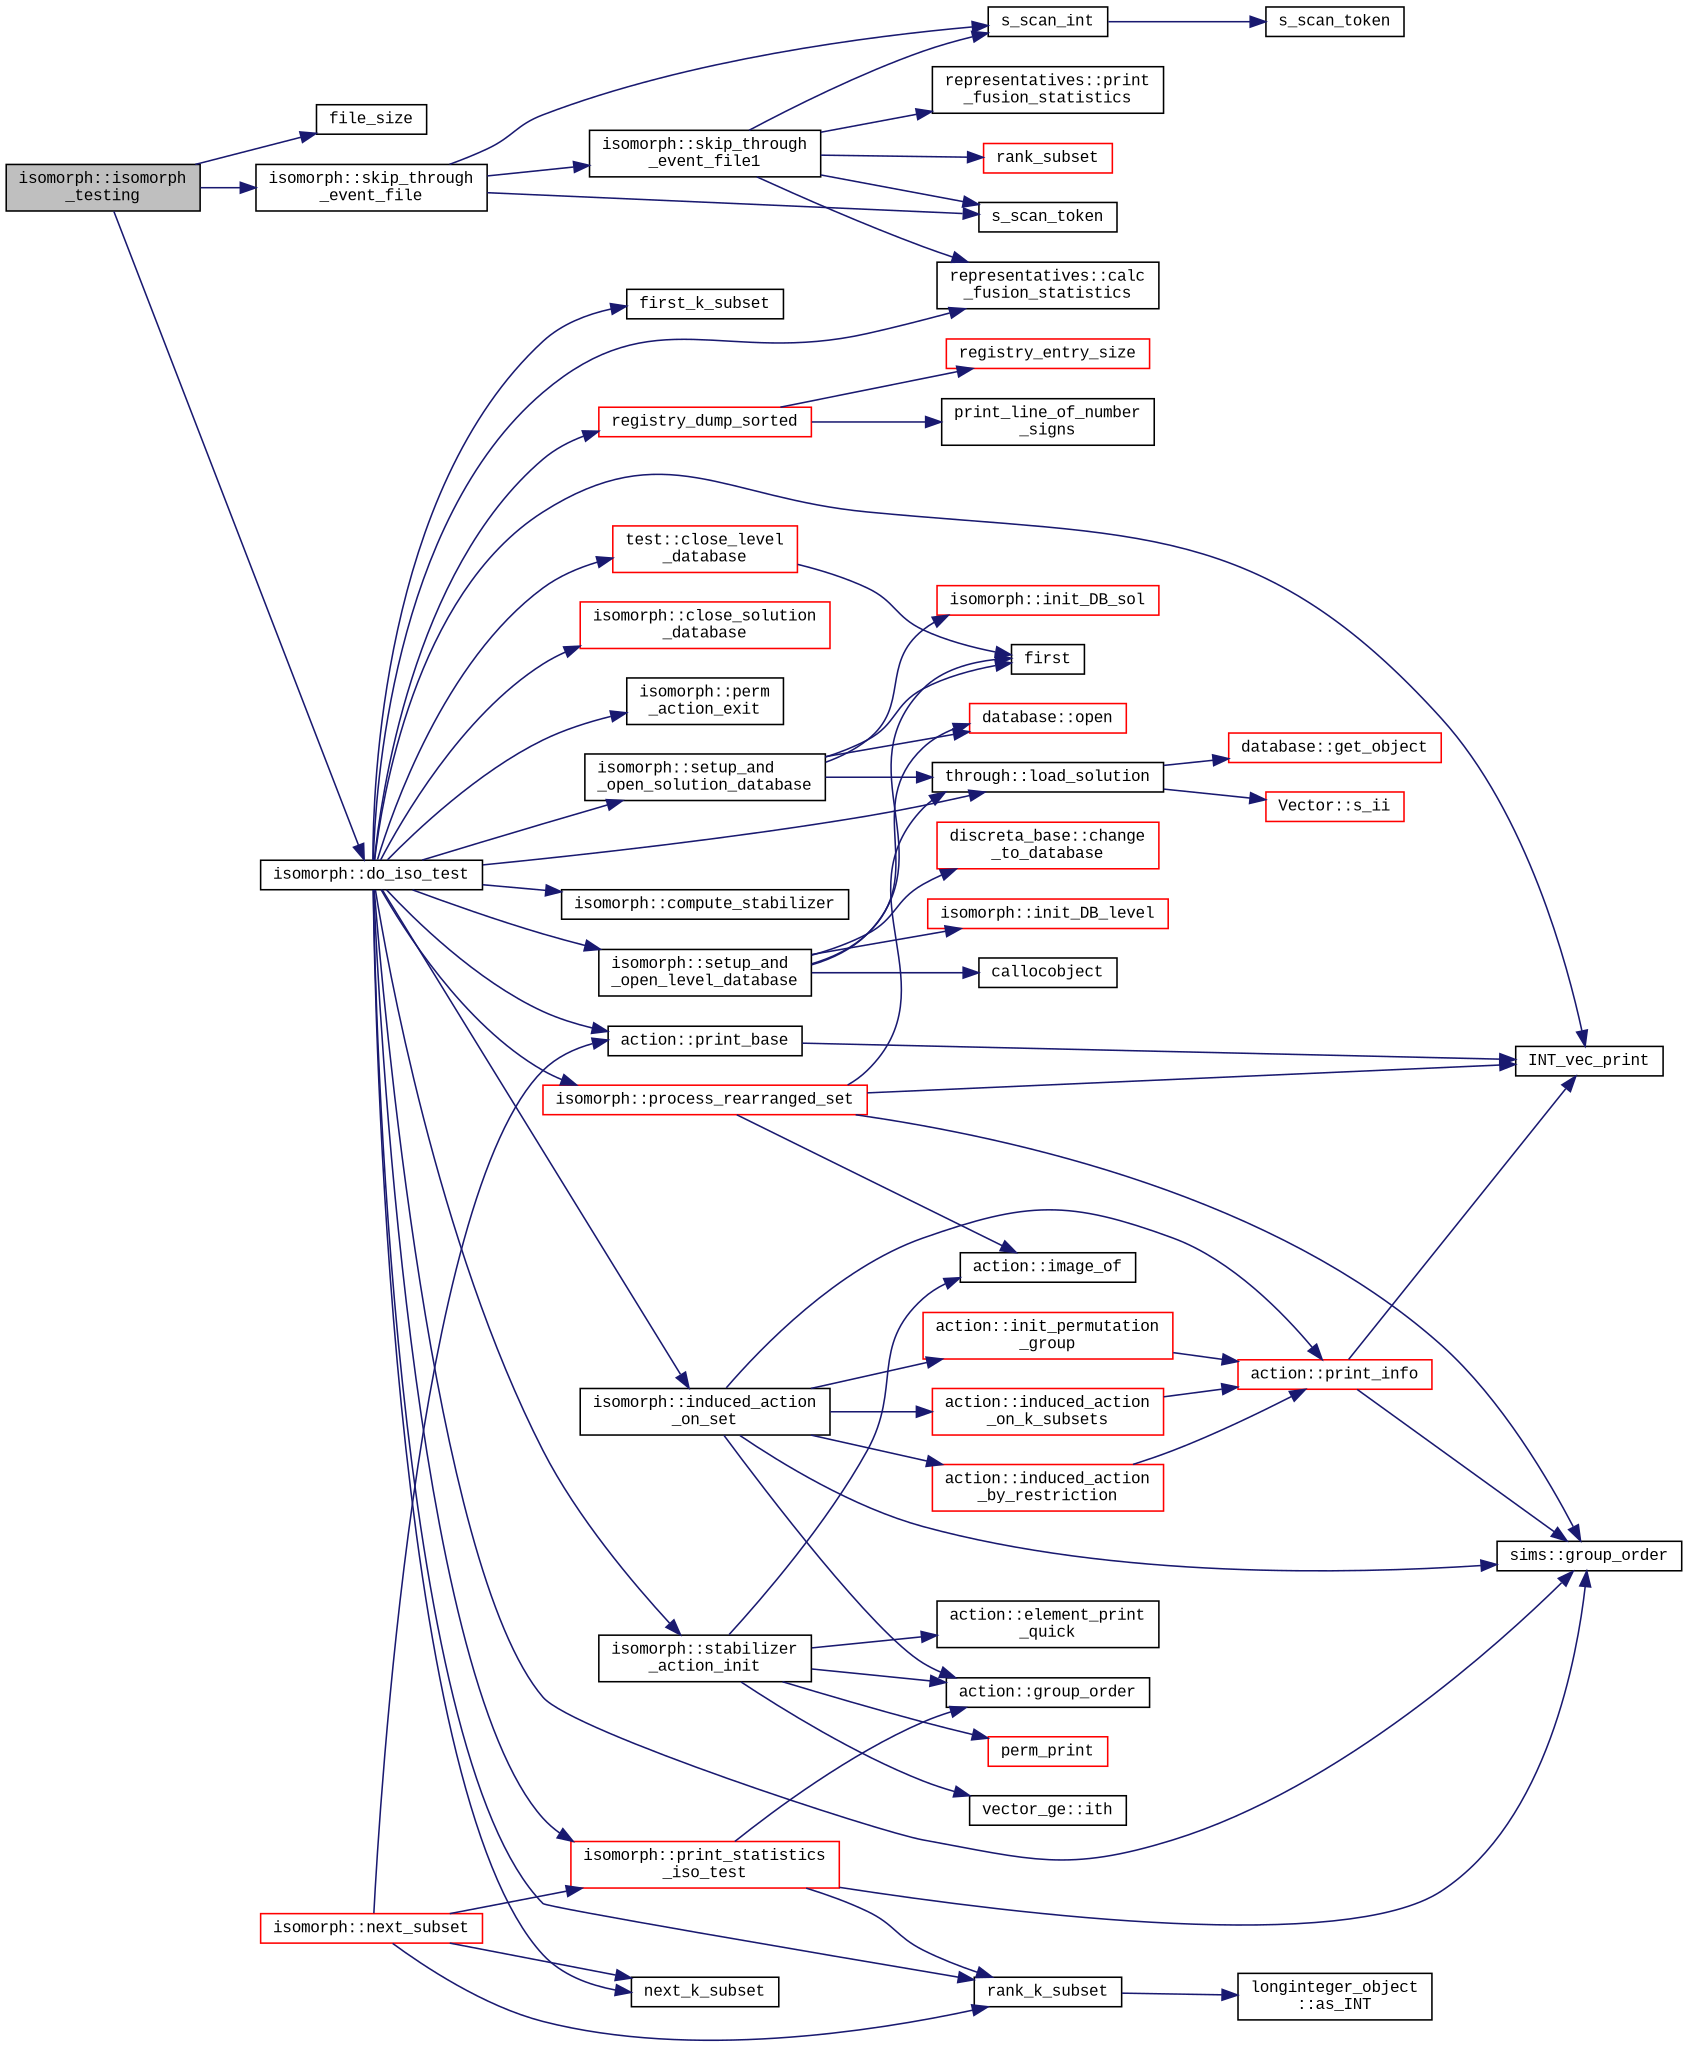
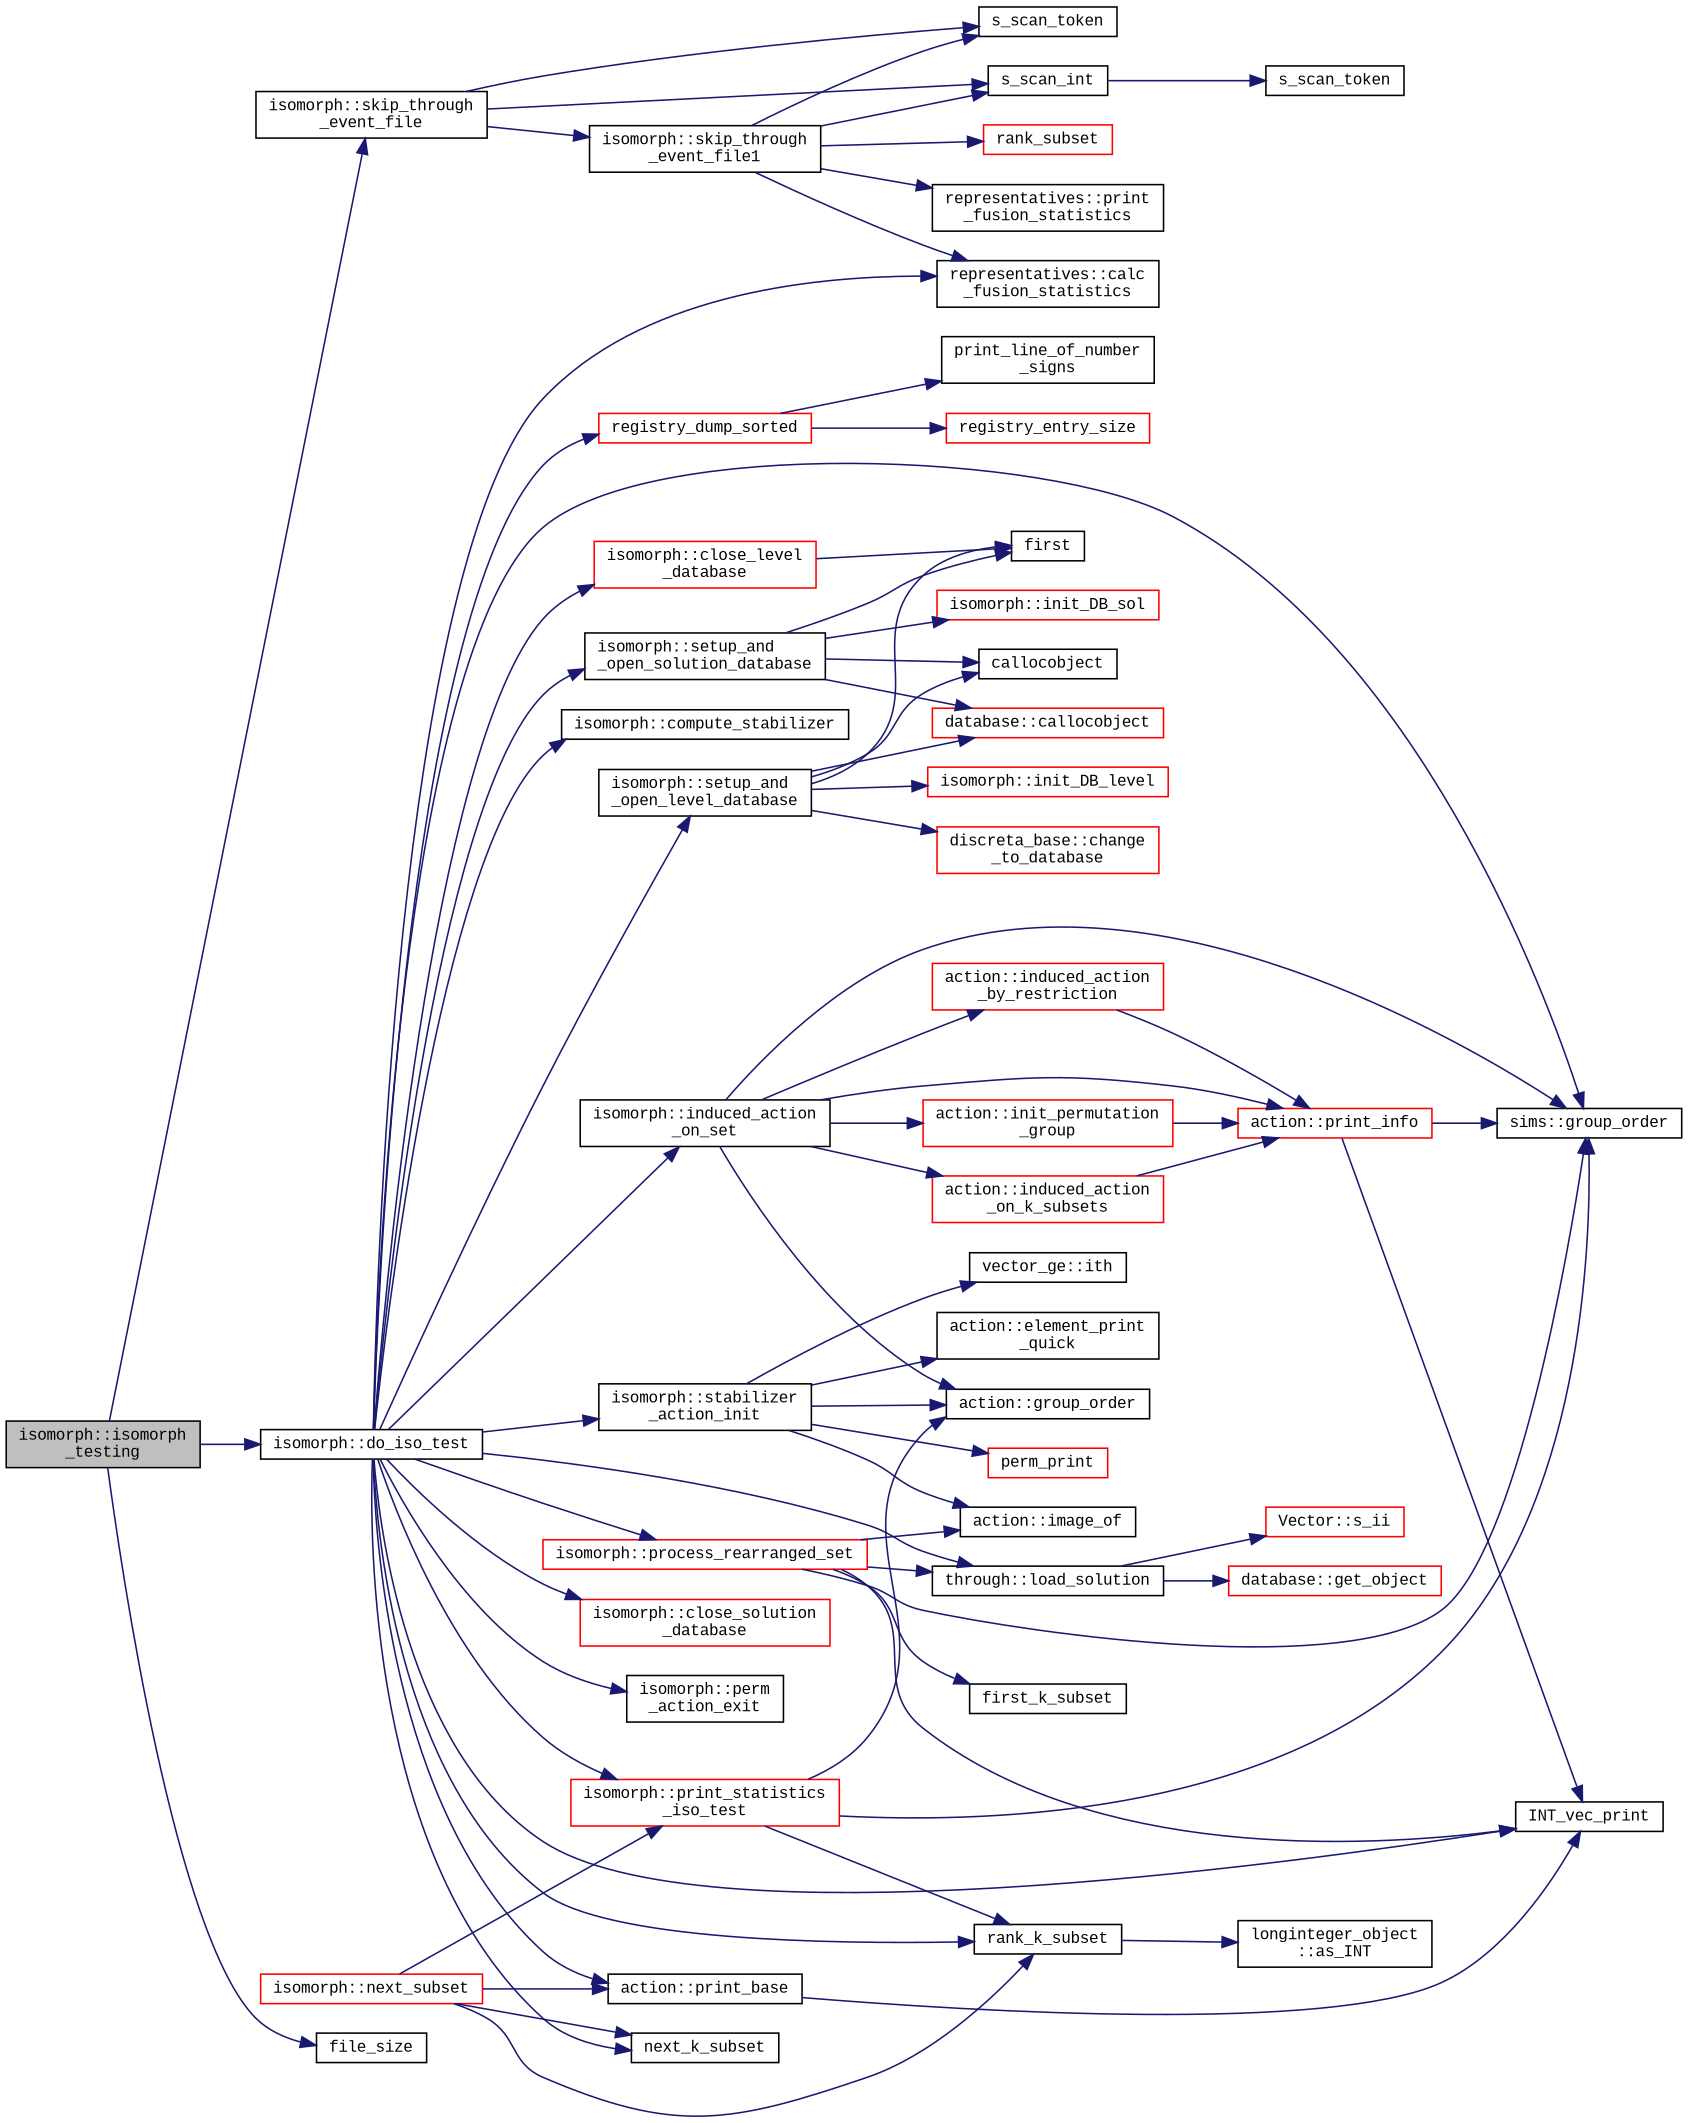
(421, 547) -> (909, 1648)
(705, 549) -> (705, 565)
(1048, 718) -> (1048, 723)
(871, 777) -> (884, 660)
